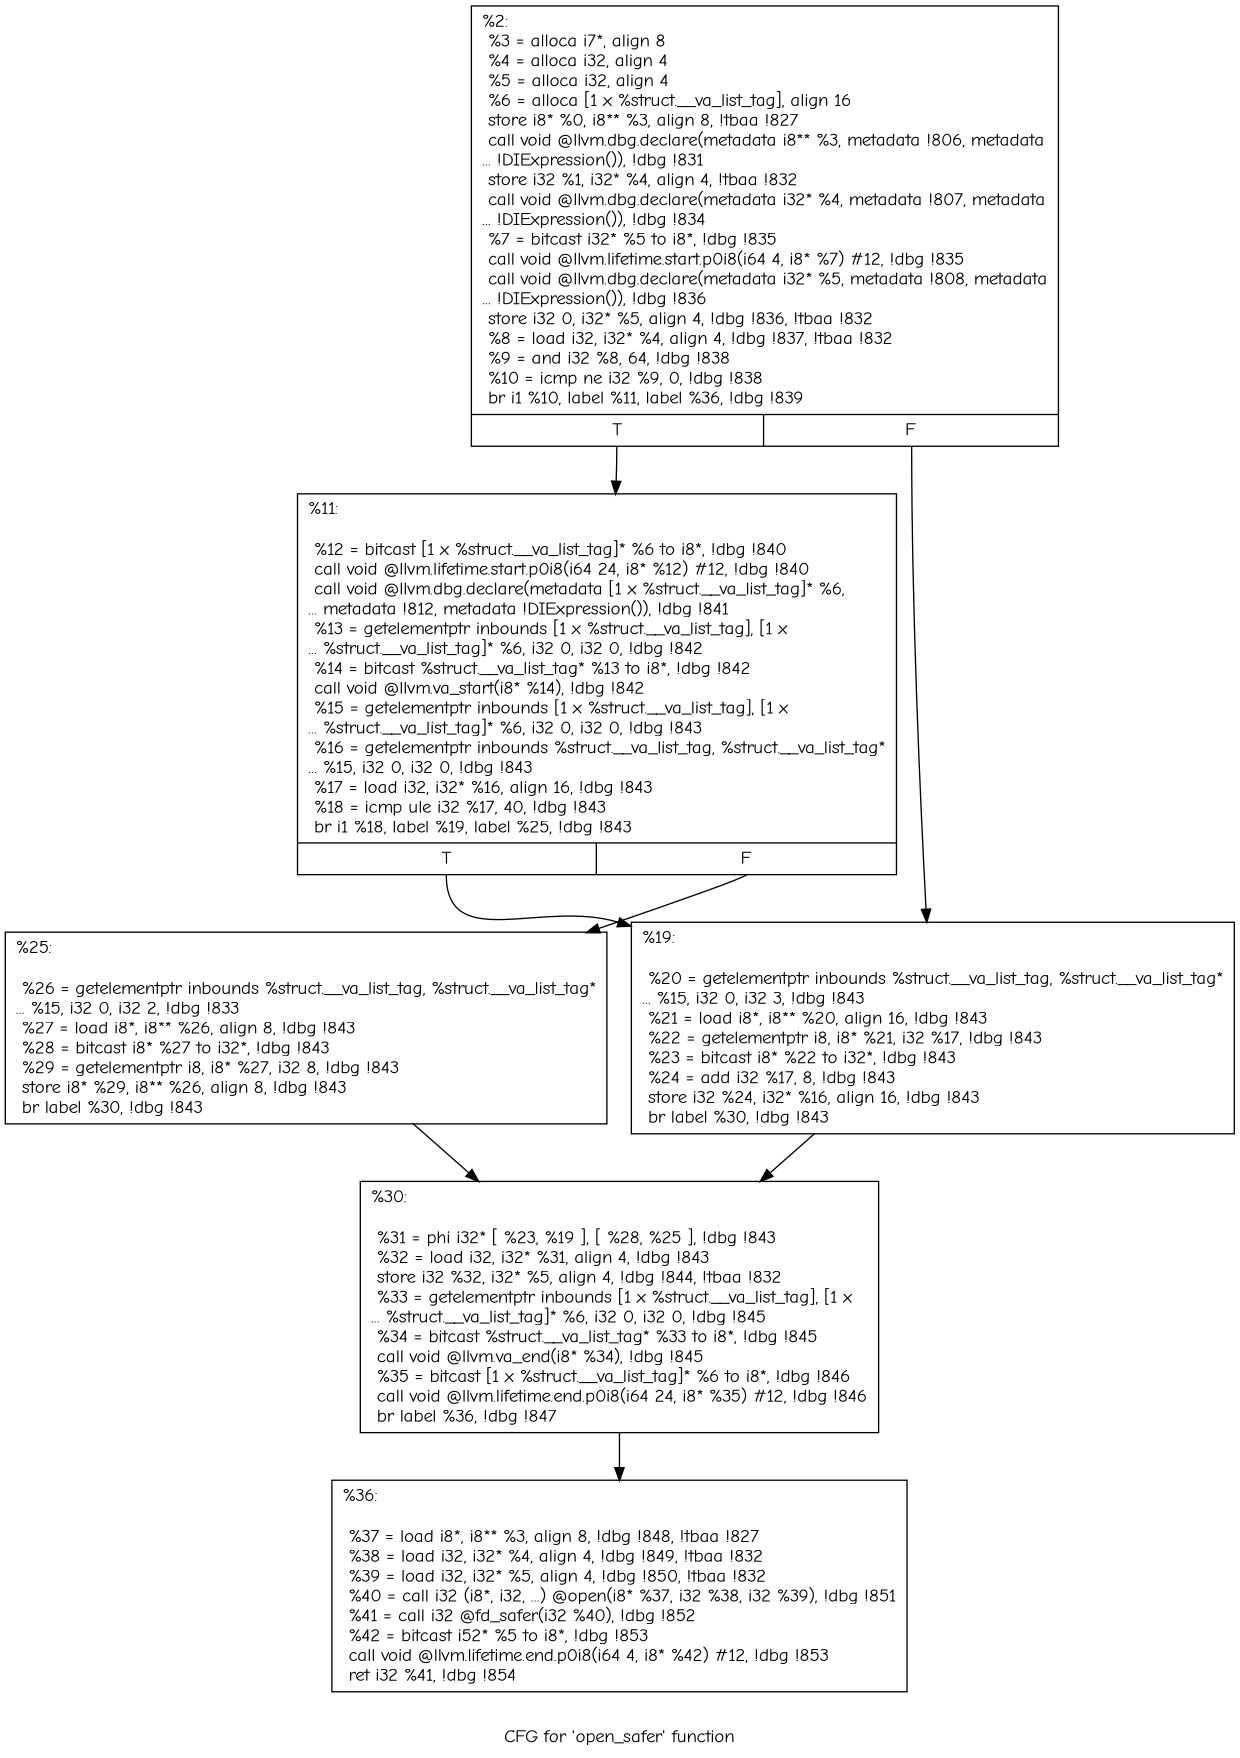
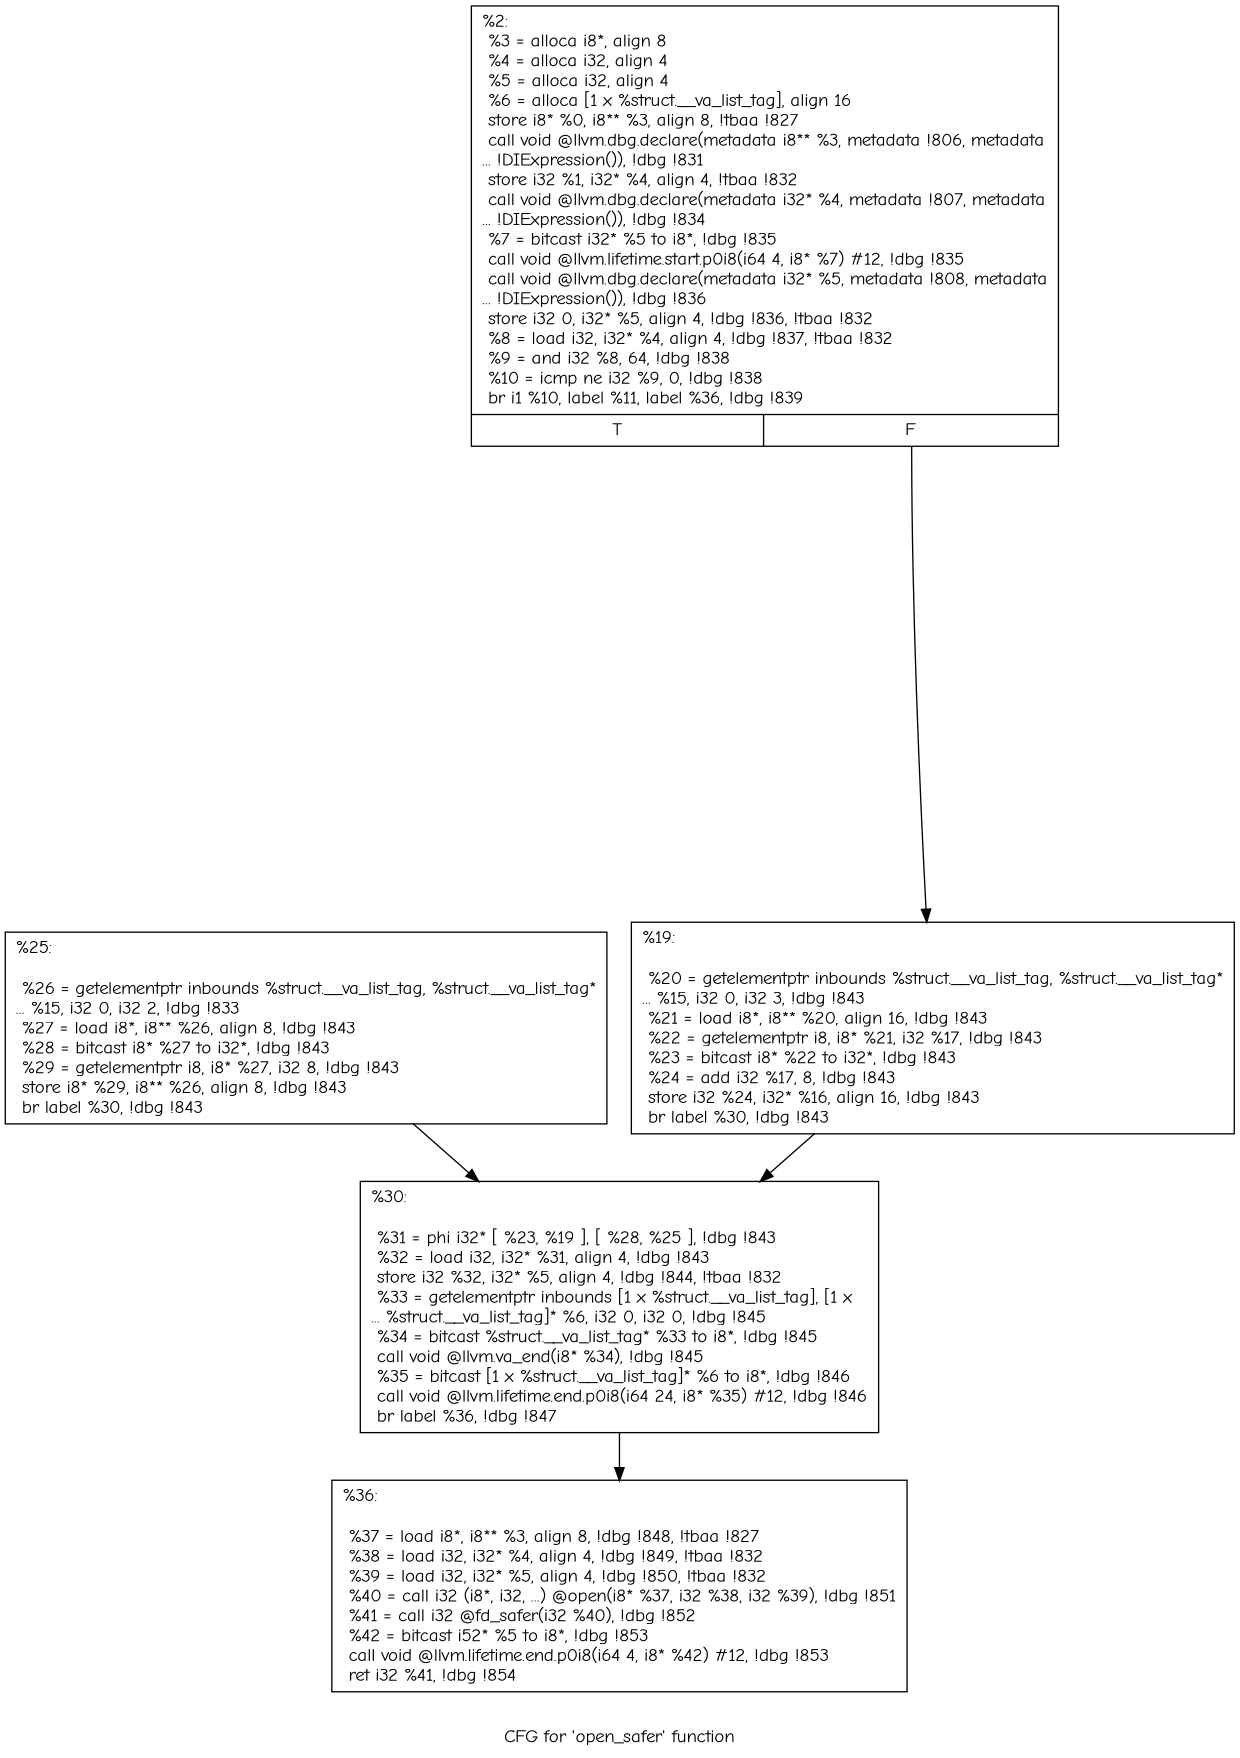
(574, 41) -> (575, 41)
(597, 684) -> none
